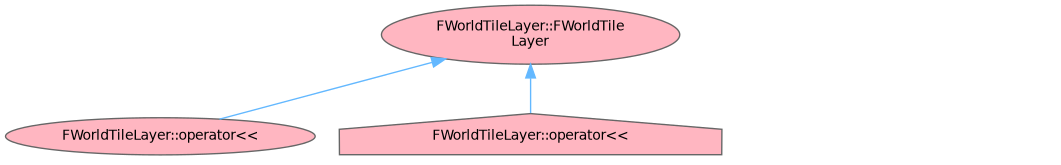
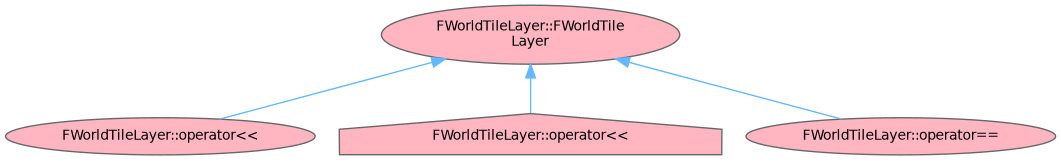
none -> (901, 136)
